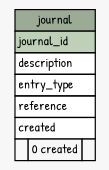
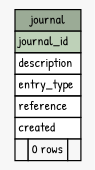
(55, 149) -> (48, 149)
